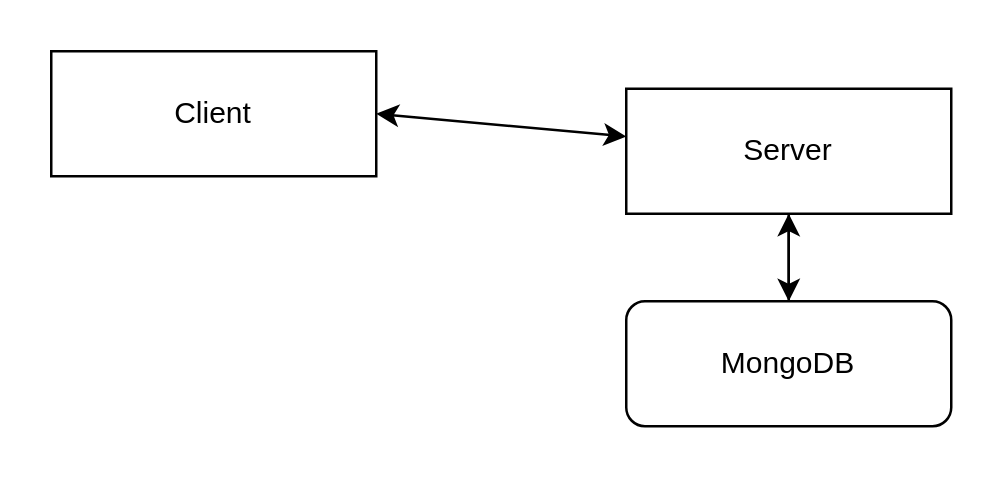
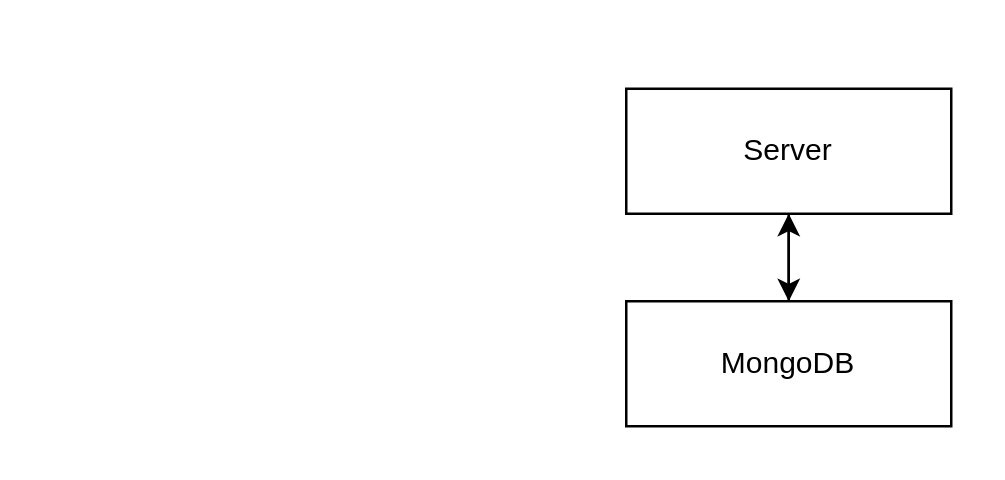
(214, 114) -> none
(501, 125) -> none
(789, 364) -> (789, 364)
